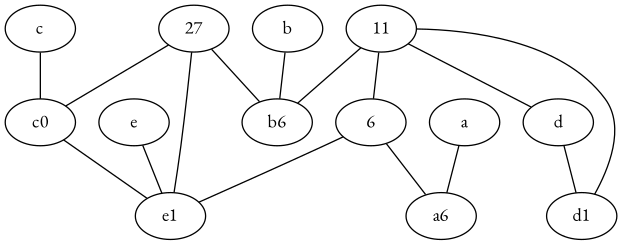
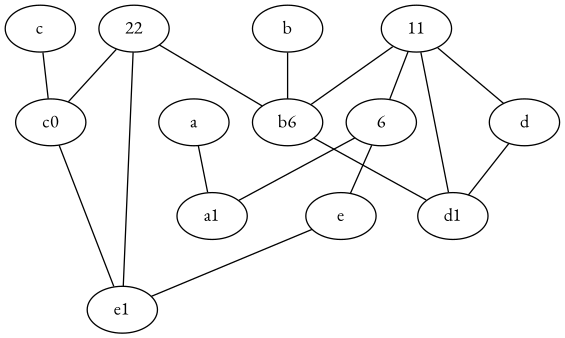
(194, 29) -> (134, 29)
none -> (370, 169)
(271, 170) -> (360, 173)
(441, 216) -> (212, 216)
